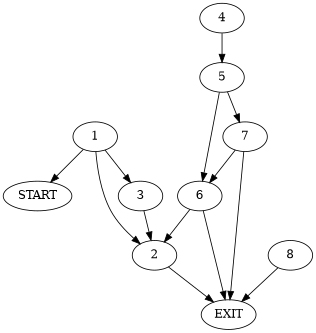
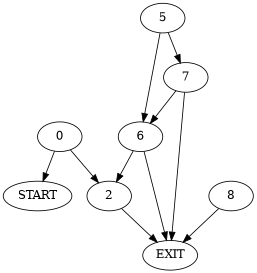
(222, 18) -> none
(95, 137) -> (60, 137)
(141, 196) -> none
